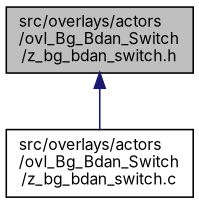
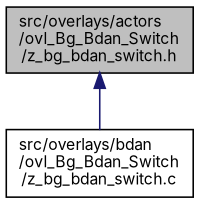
(100, 163) -> (100, 163)
